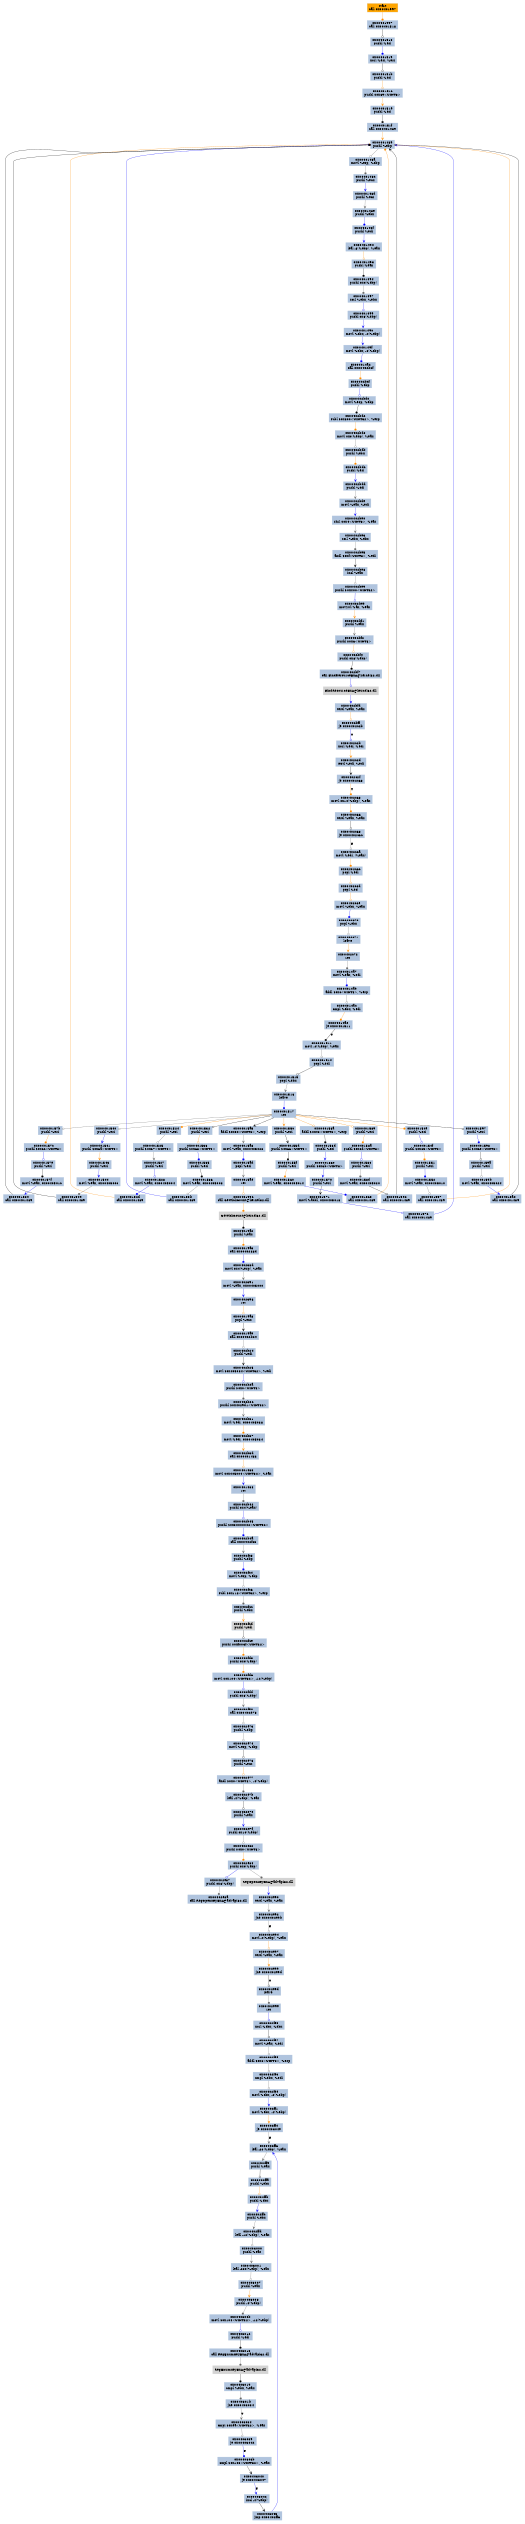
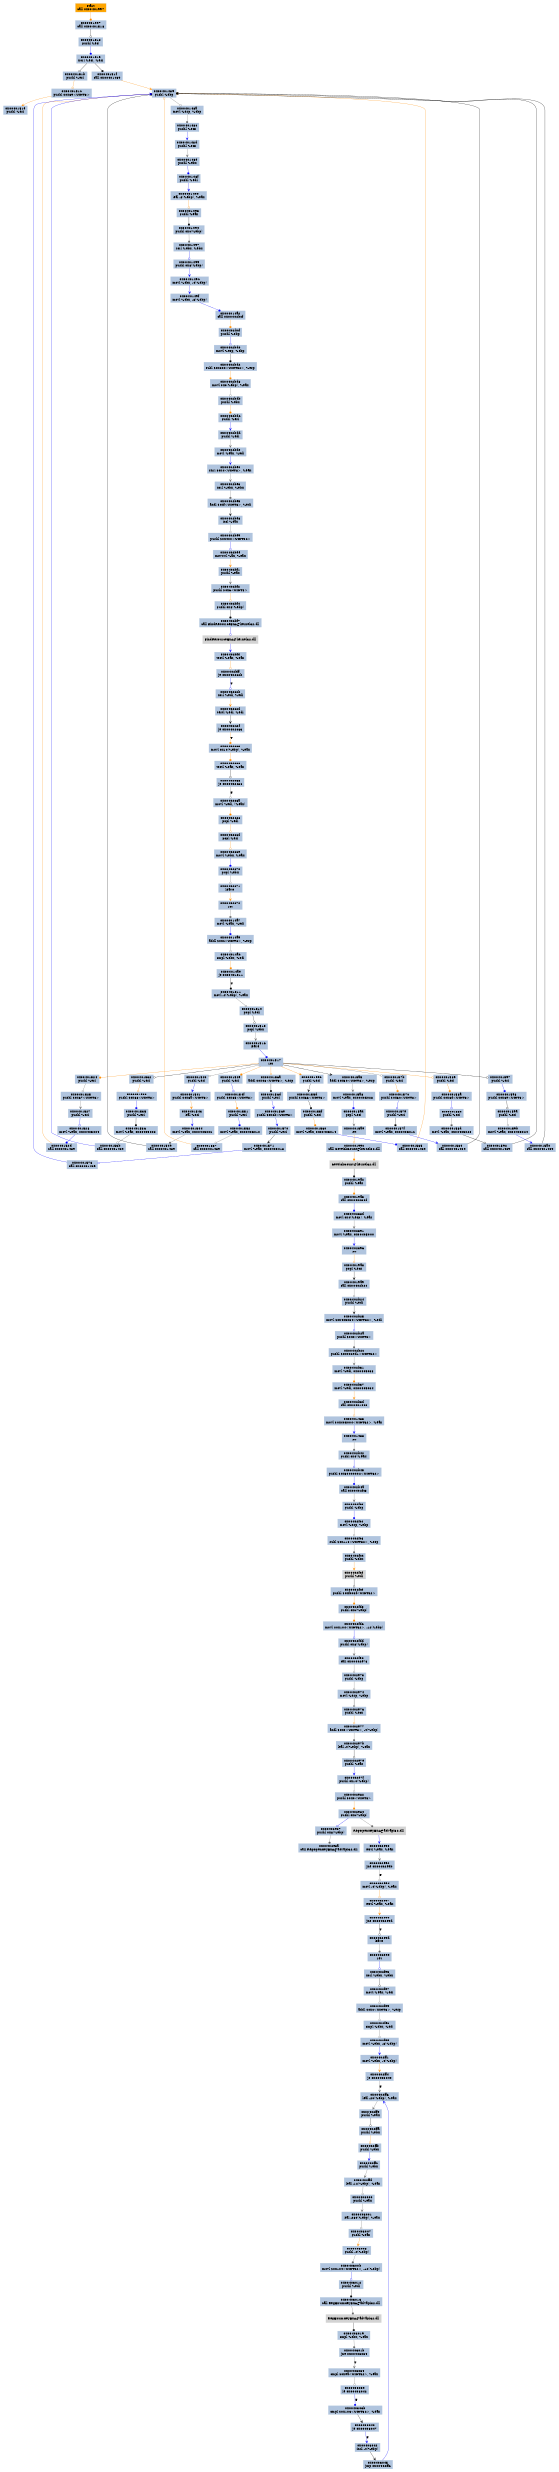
(383, 118) -> (98, 67)
(99, 1165) -> (192, 1113)
(320, 1199) -> (264, 1148)
